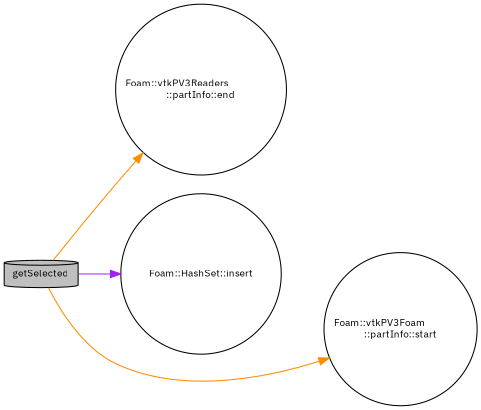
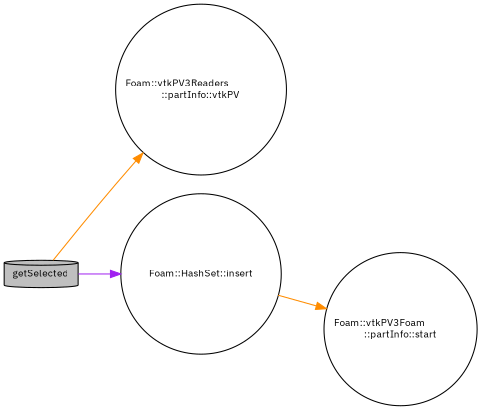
(201, 90) -> (201, 90)
(166, 379) -> (297, 301)
